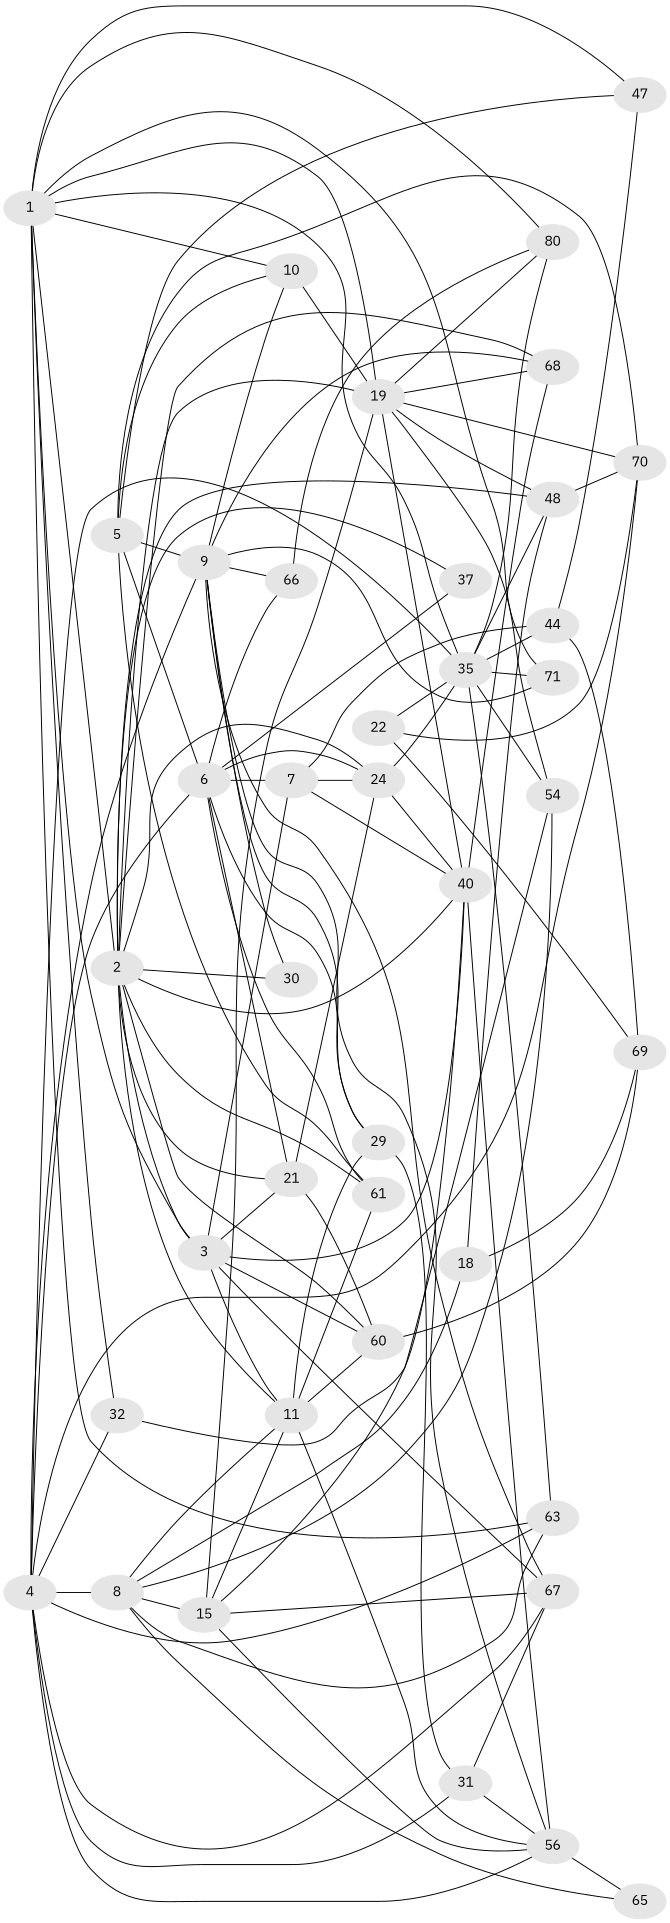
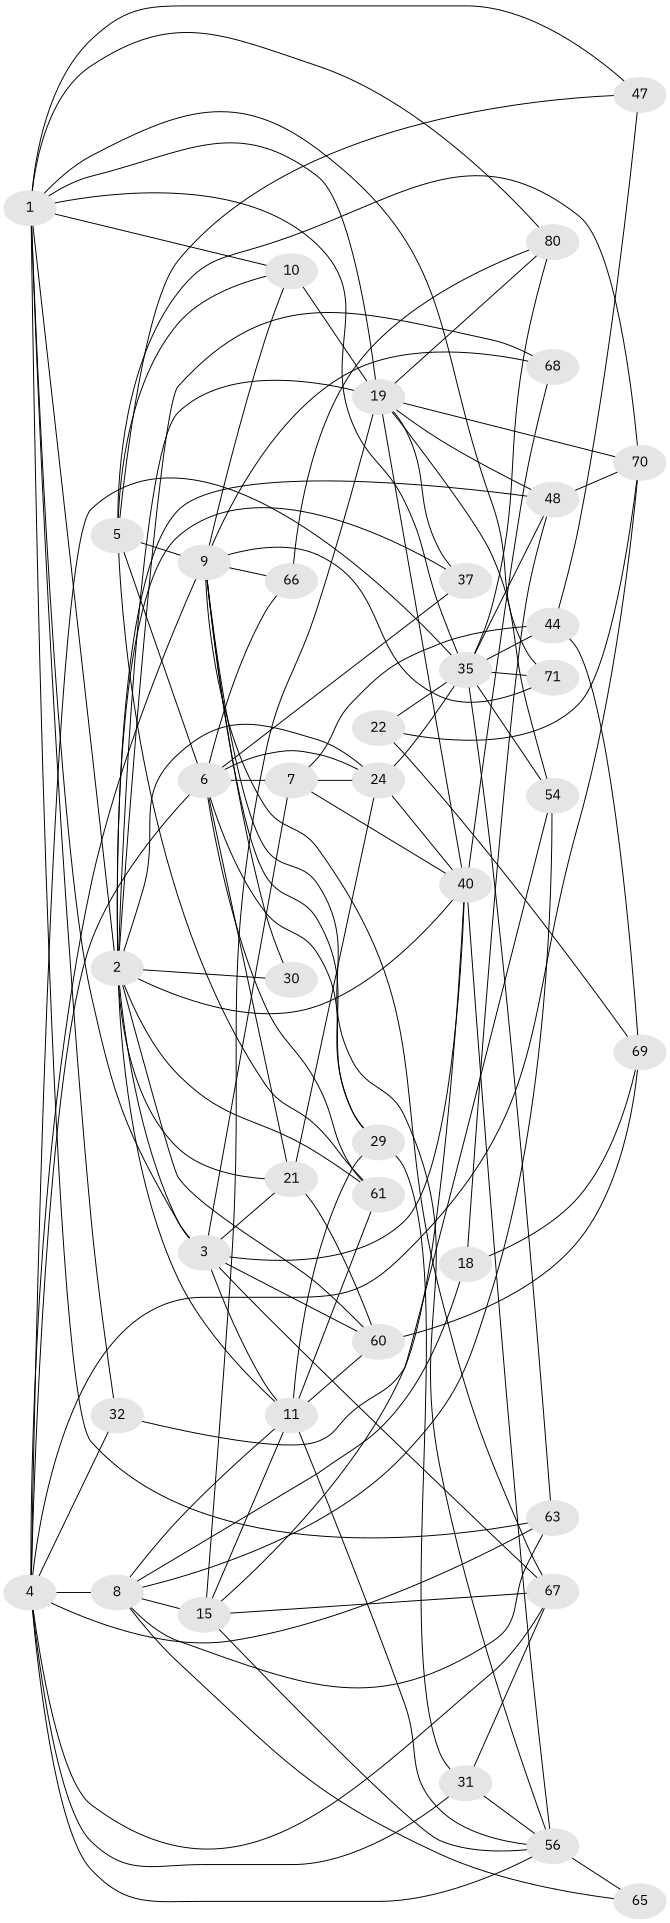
(466, 382) -> (423, 493)
